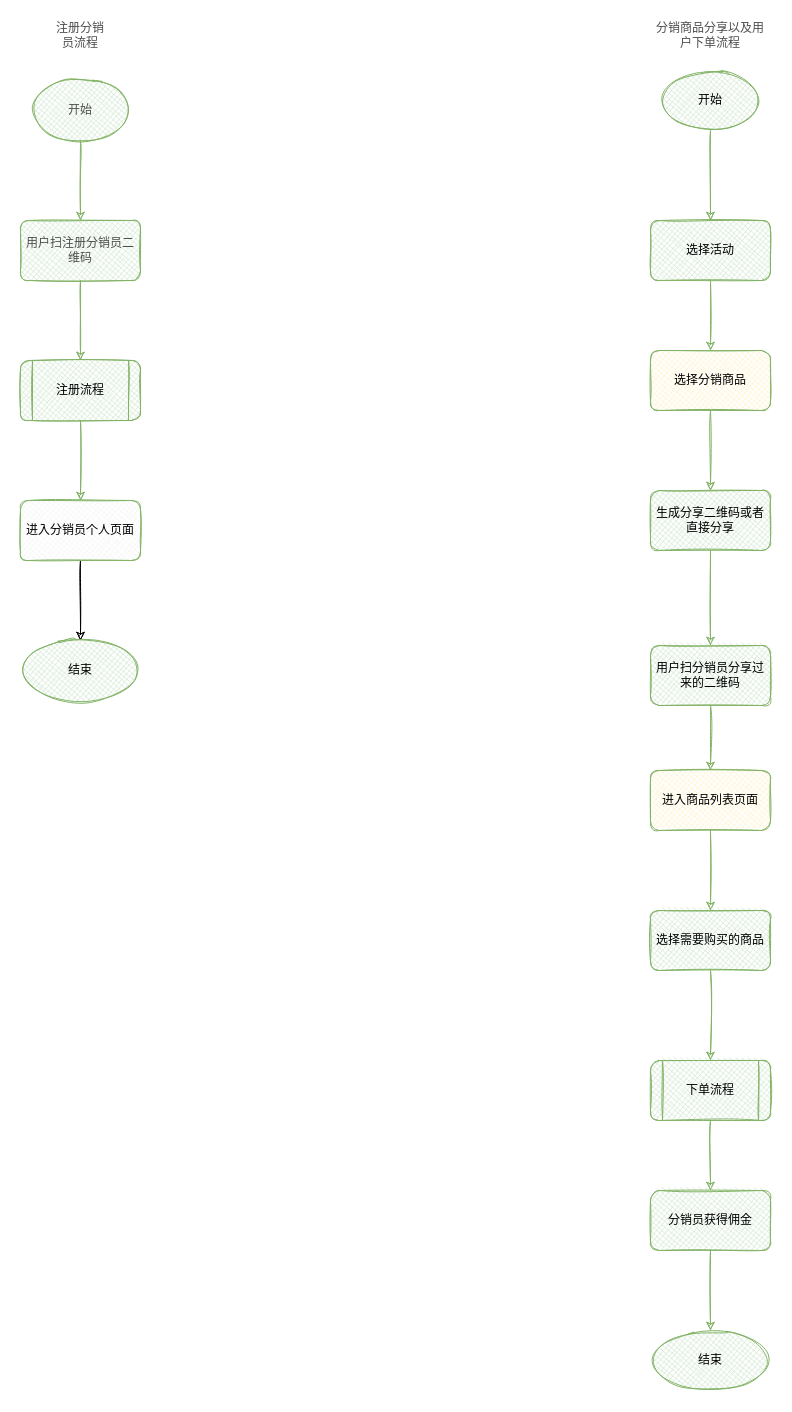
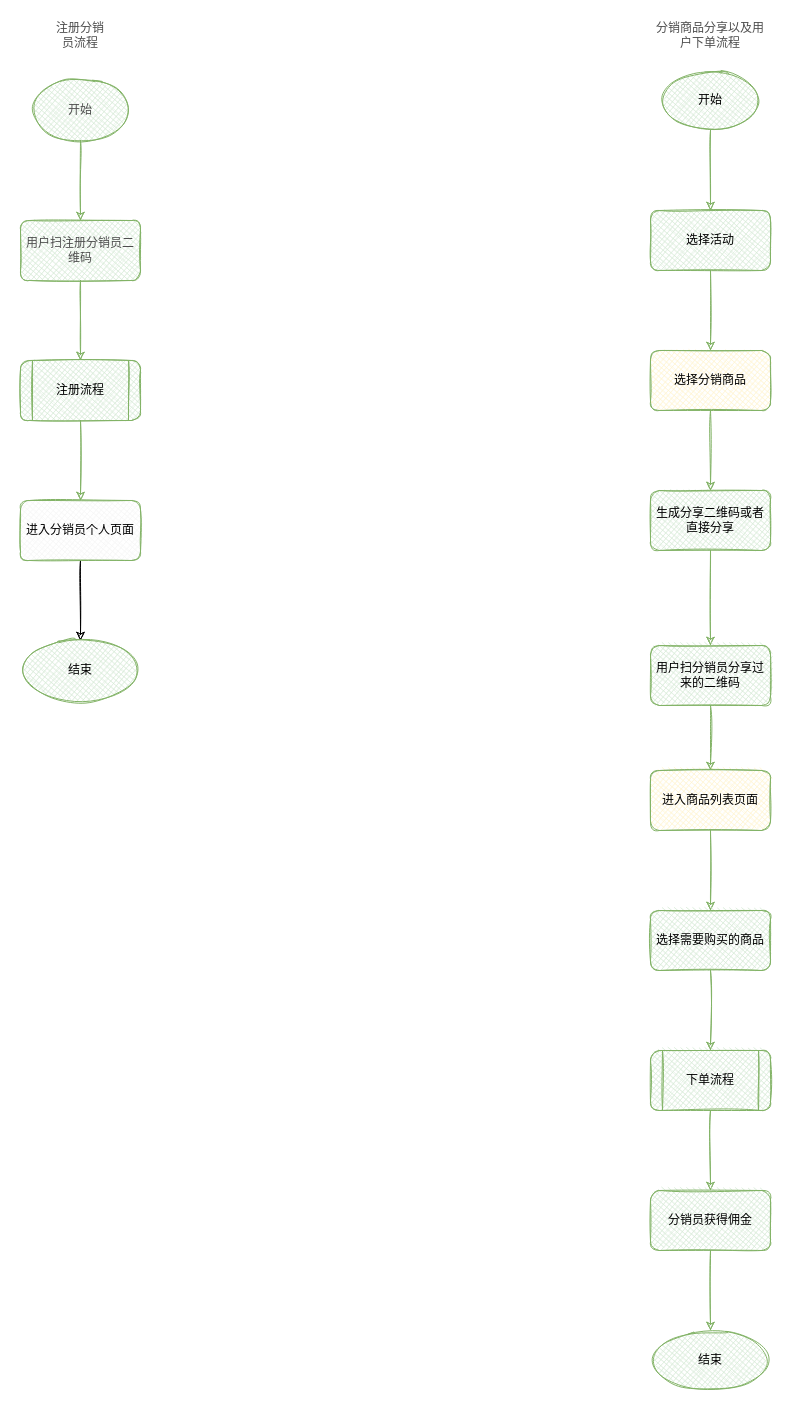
(711, 251) -> (711, 241)
(711, 1091) -> (711, 1081)
